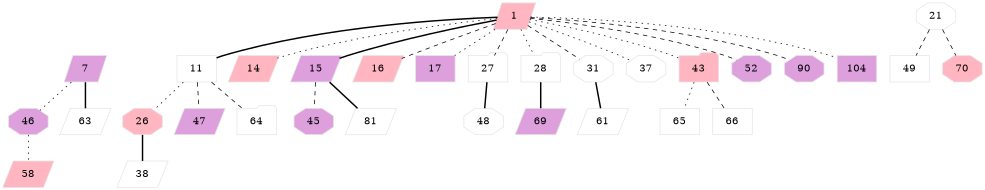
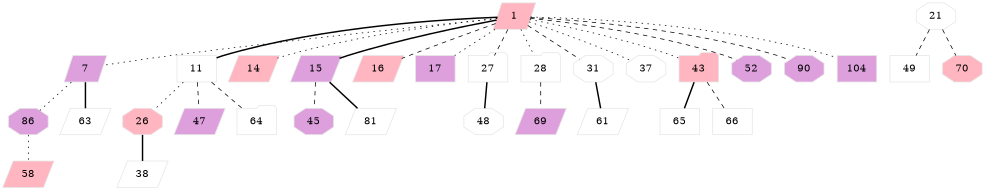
none -> (349, 34)
(541, 95) -> (541, 95)
(689, 95) -> (689, 95)
(28, 122) -> (28, 122)
